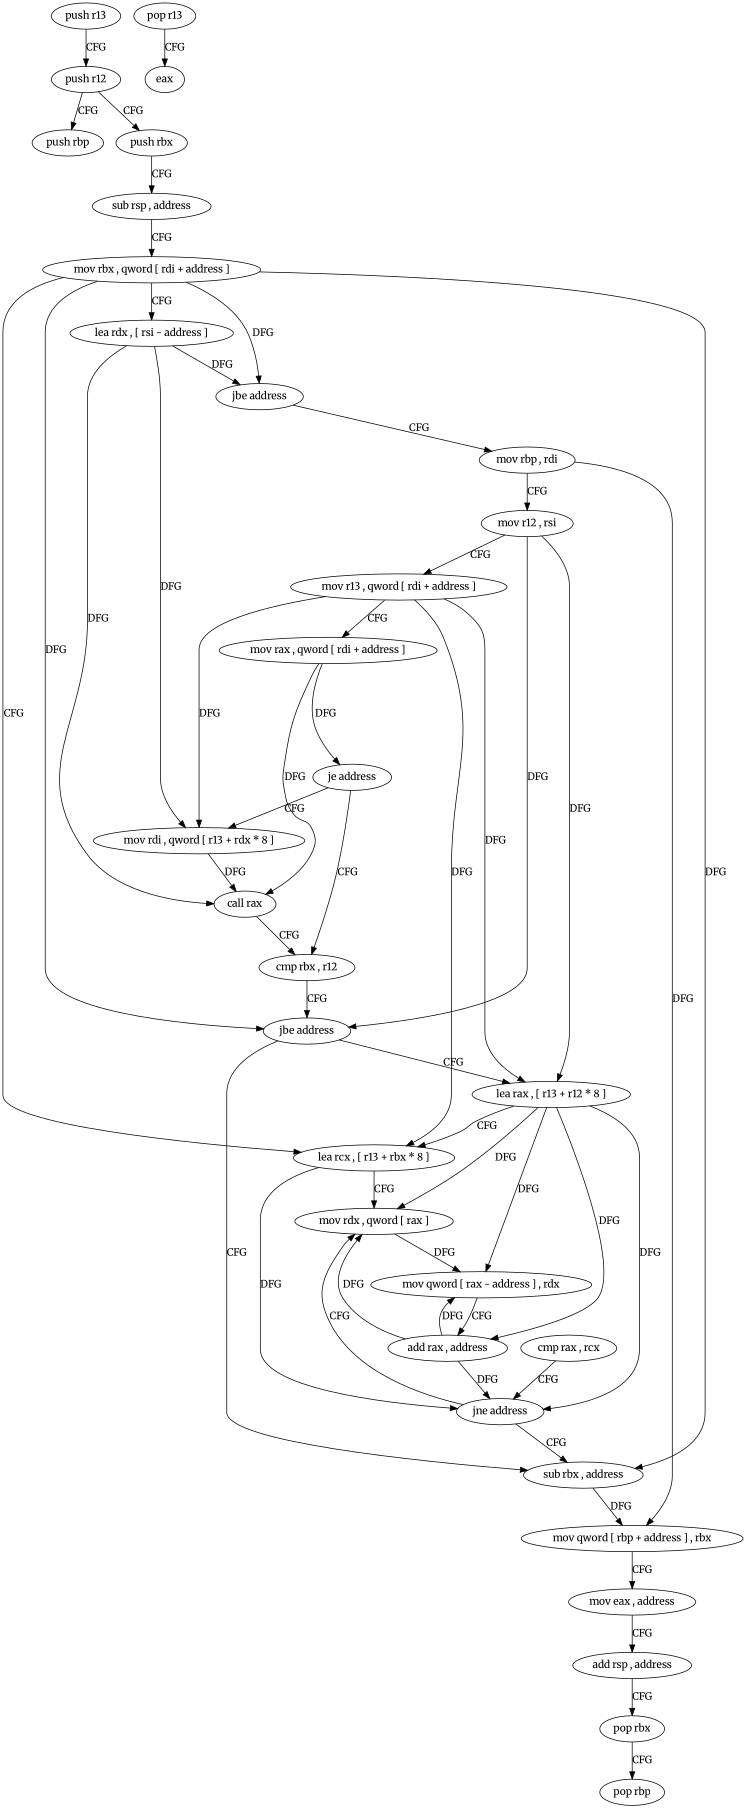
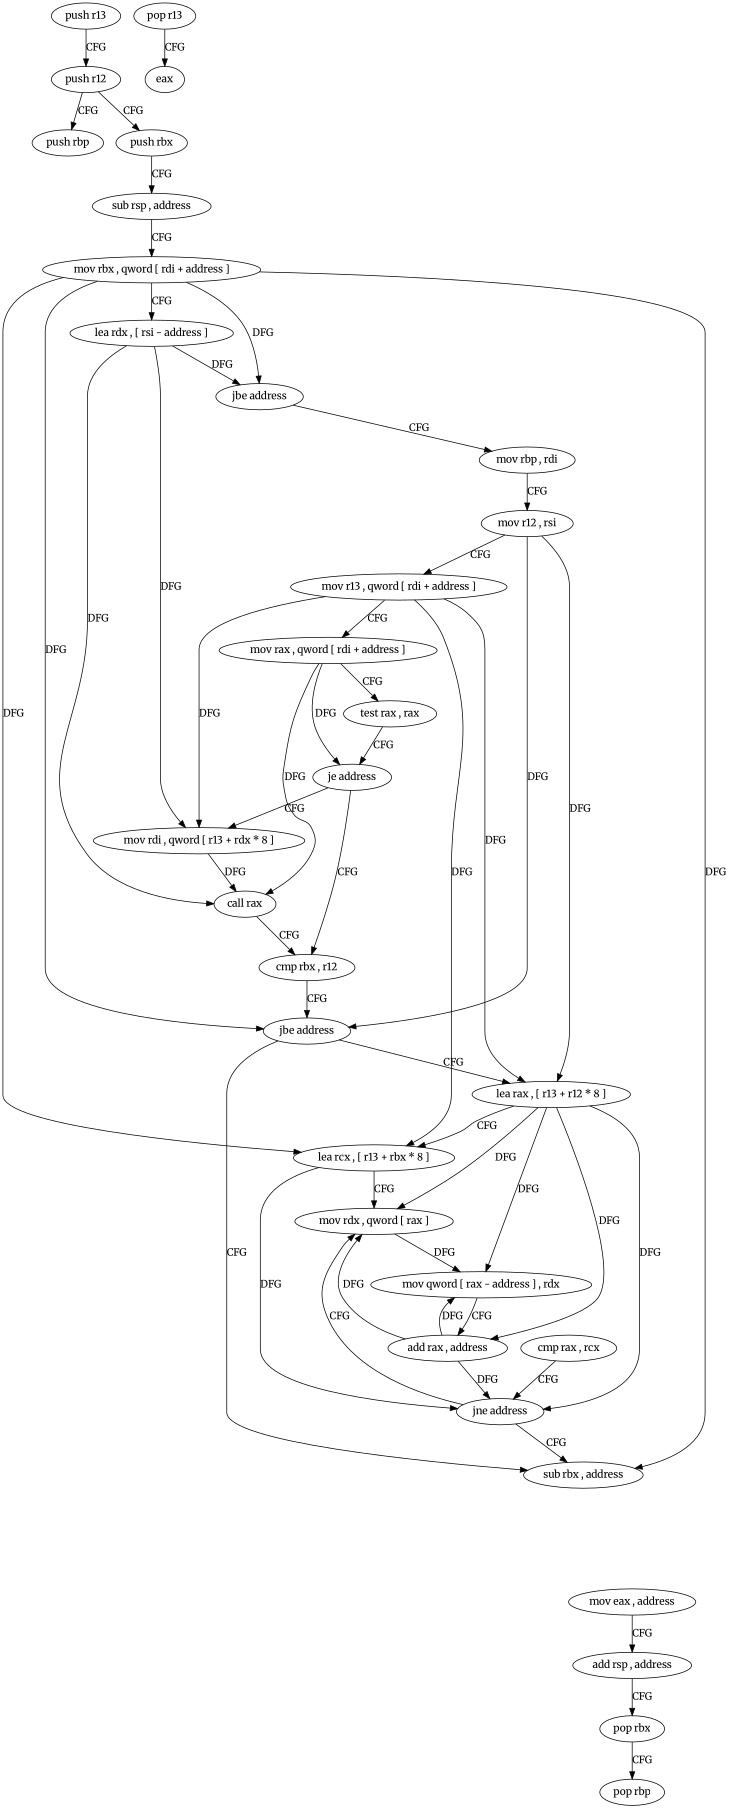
(14, 714) -> (14, 714)
none -> (390, 714)
(632, 1539) -> none
